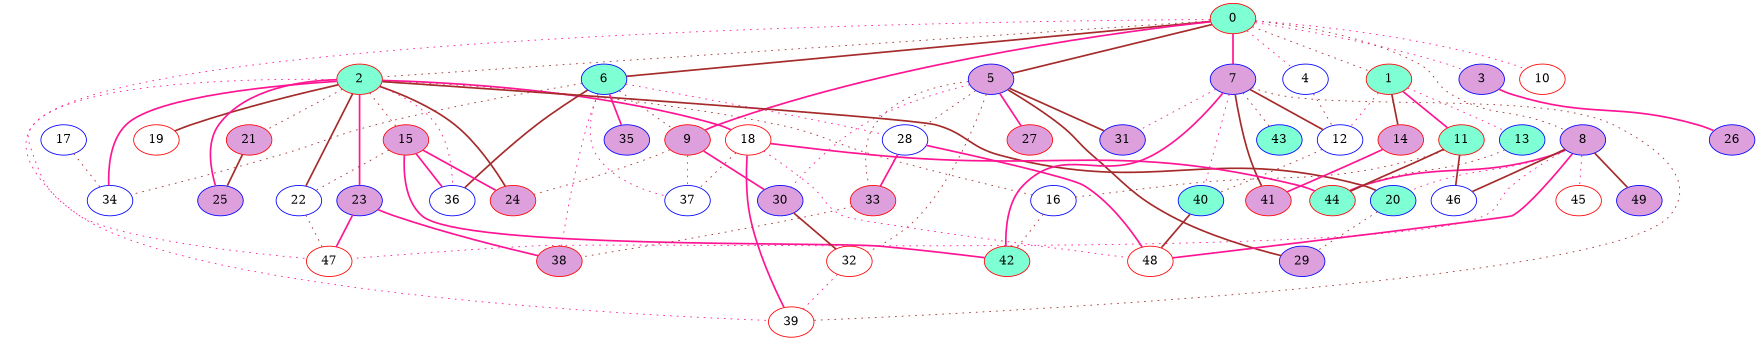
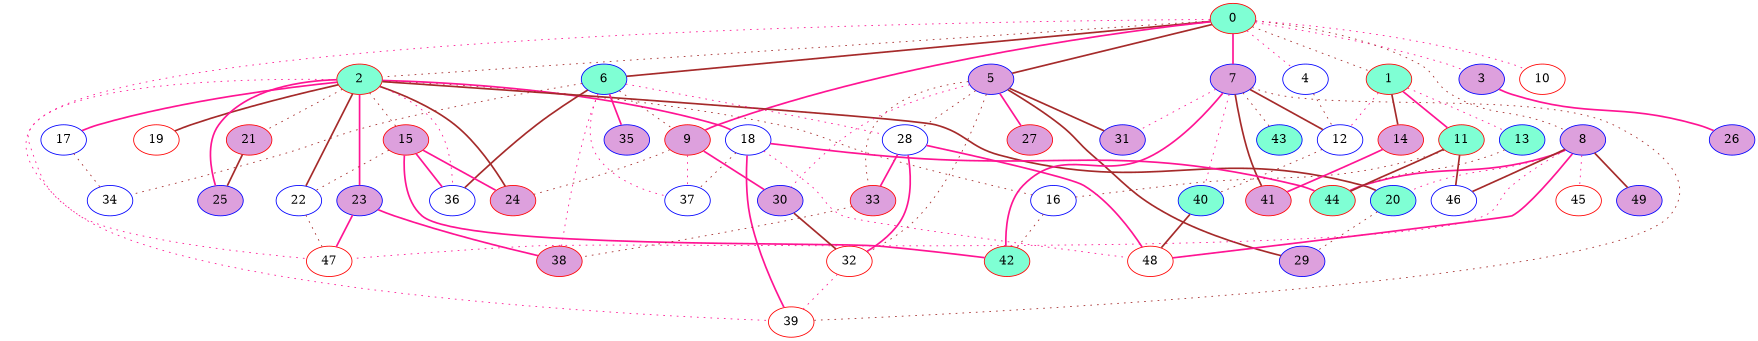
(197, 98) -> (208, 100)
(748, 140) -> (748, 140)
none -> (905, 211)
